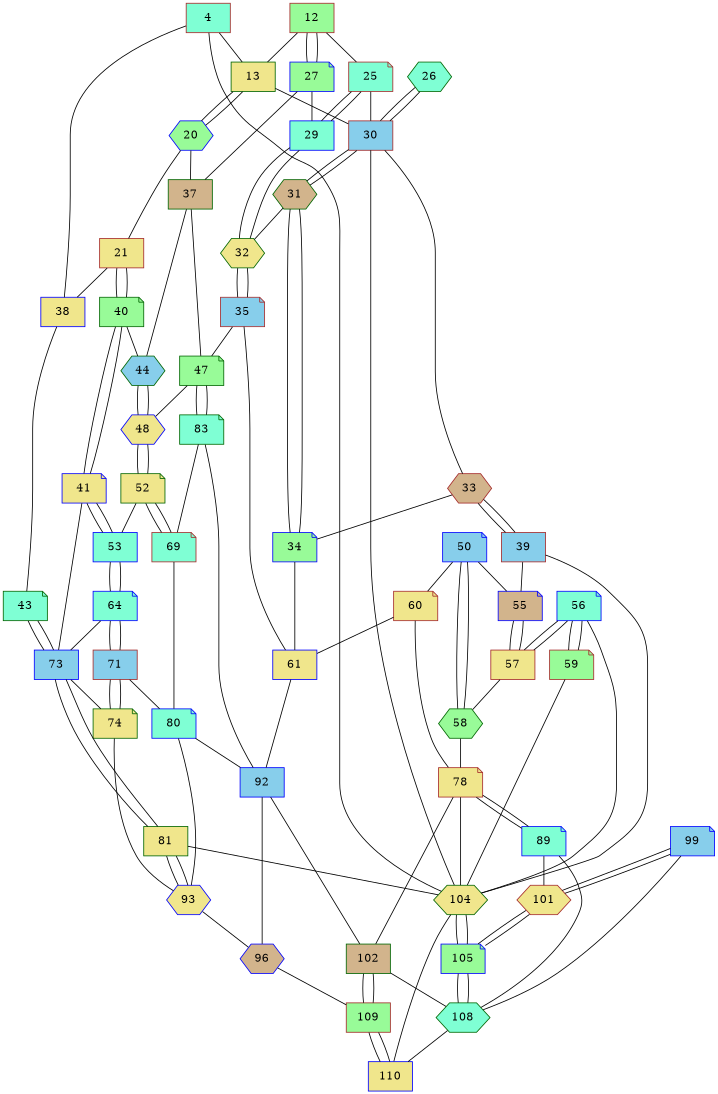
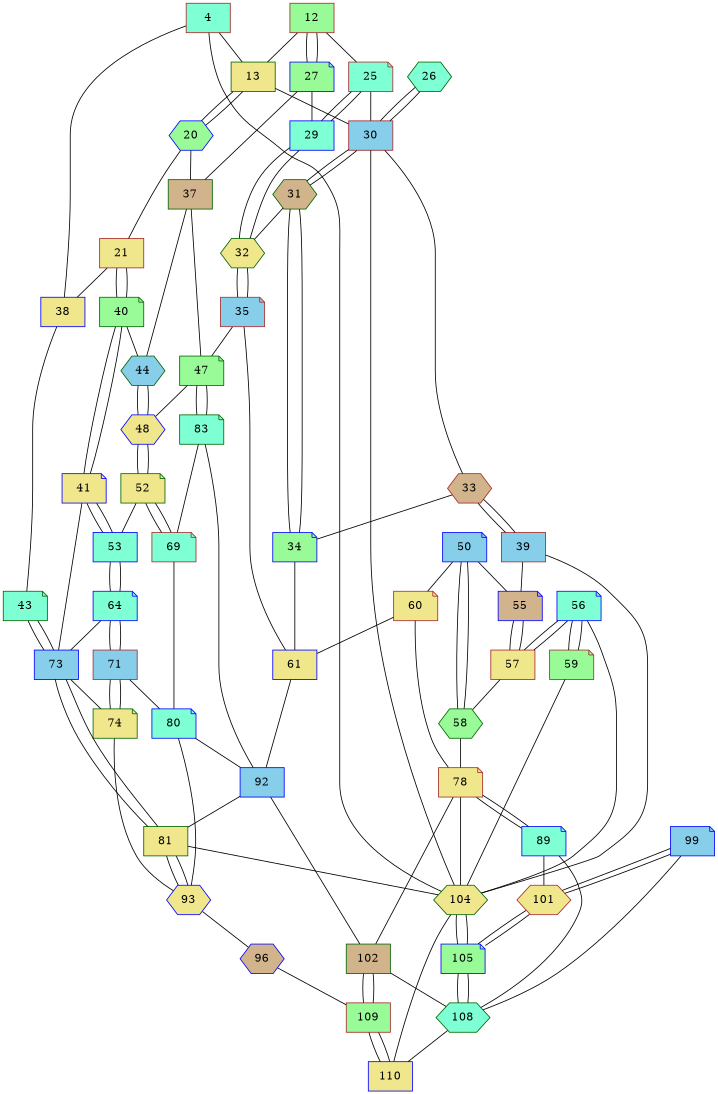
(262, 871) -> (214, 812)
